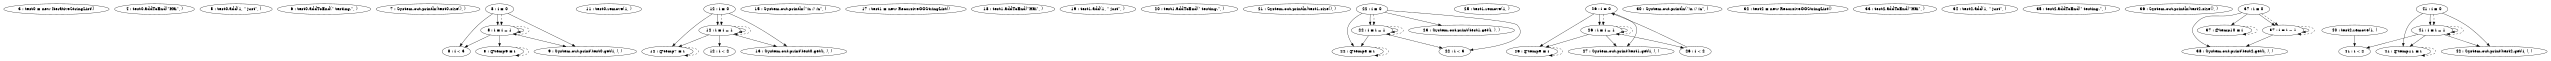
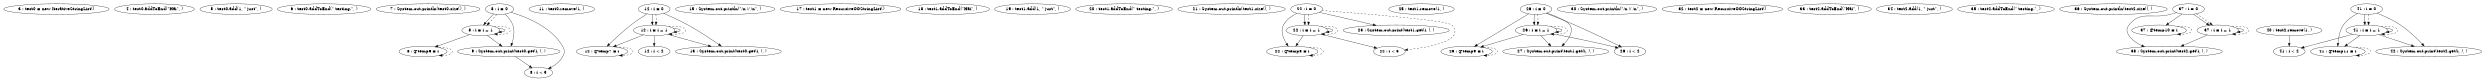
(1483, 19) -> (1417, 19)
(1651, 30) -> (1583, 29)
(479, 40) -> (523, 62)
